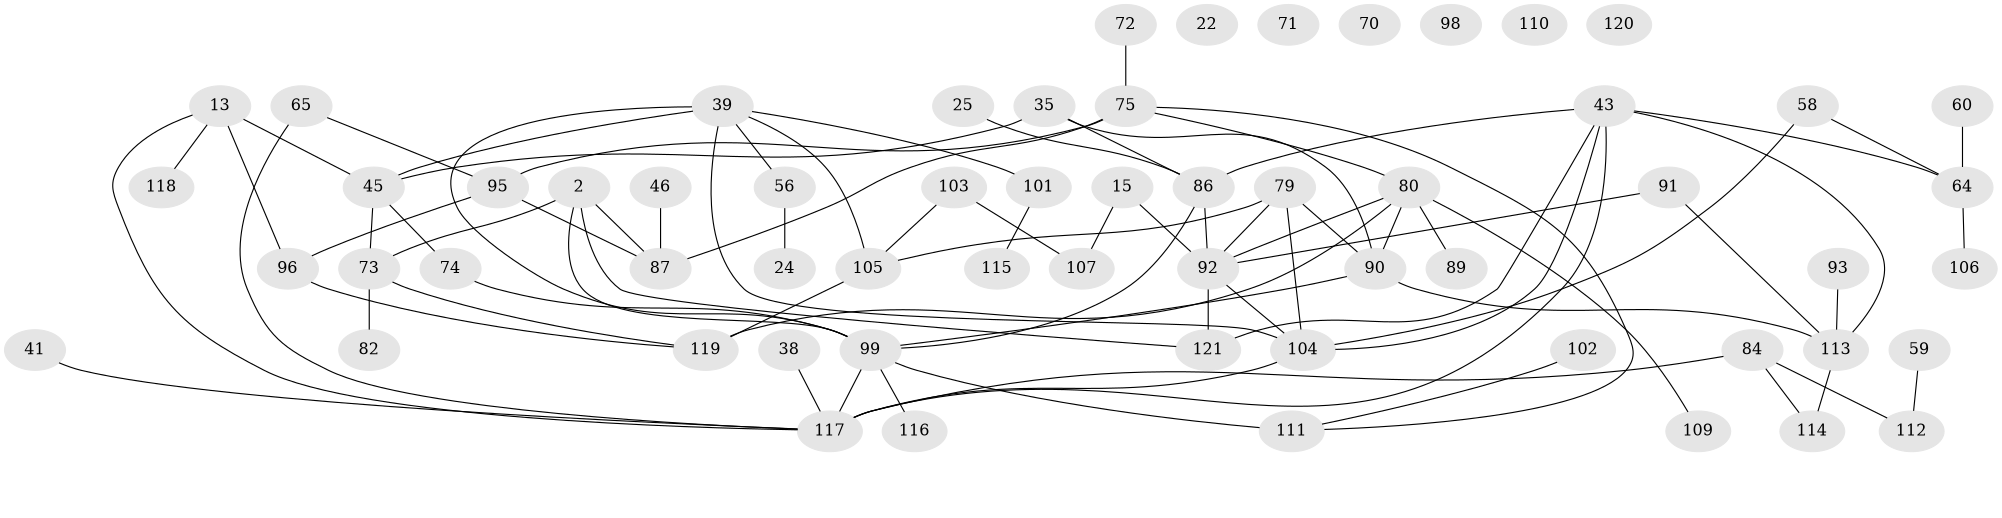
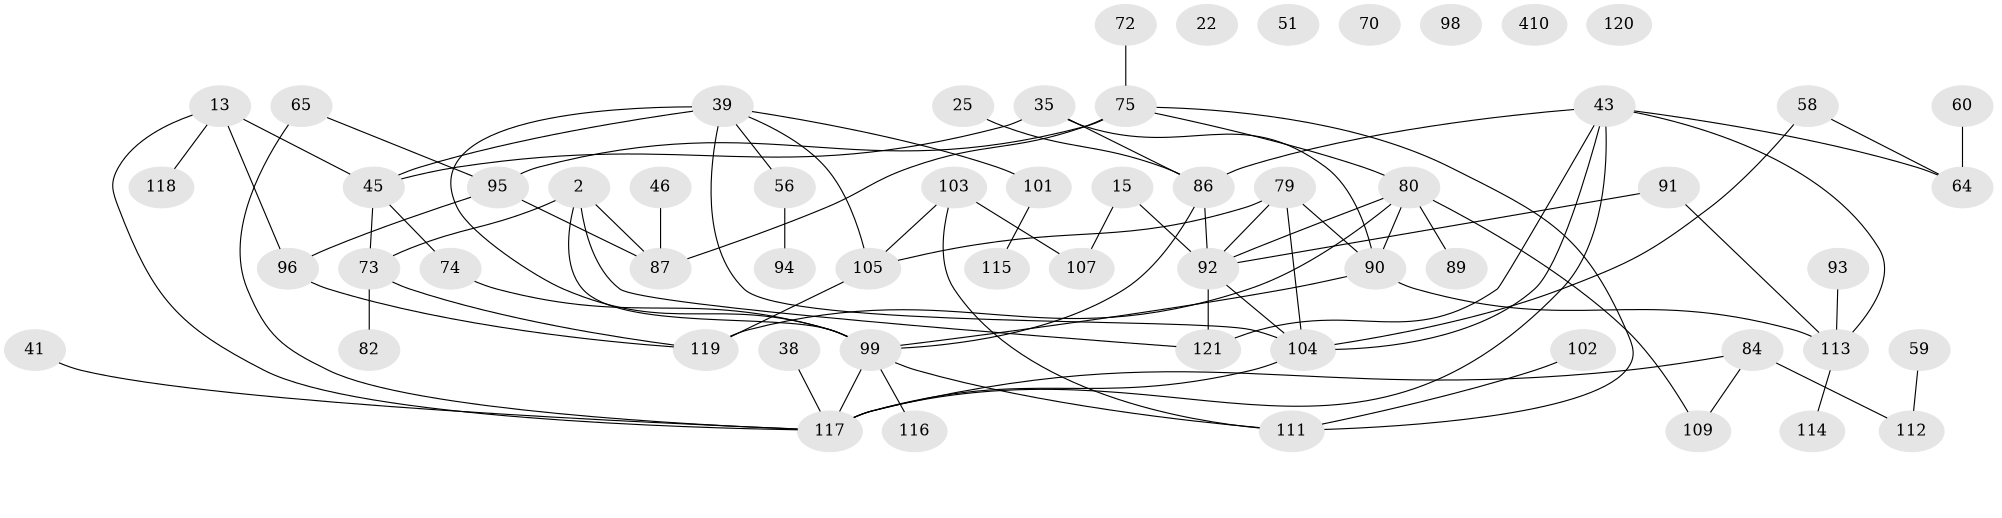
(1288, 25) -> (1288, 25)
(1535, 25) -> (1535, 25)
(785, 269) -> (785, 269)
(1965, 269) -> none
none -> (1044, 367)
(1782, 391) -> (1725, 391)
